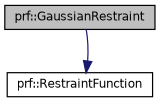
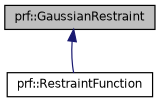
(88, 45) -> (72, 57)
